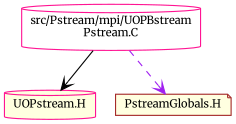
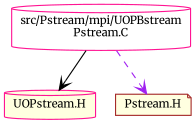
(173, 105) -> (153, 105)
